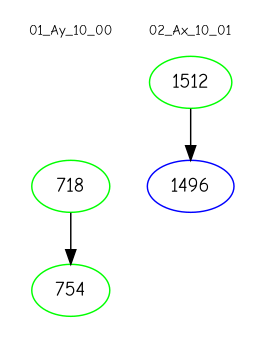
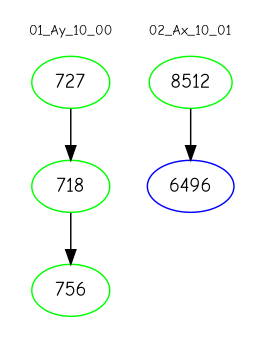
none -> (71, 82)
(191, 82) -> (191, 82)
(191, 186) -> (191, 186)
(71, 290) -> (71, 290)
